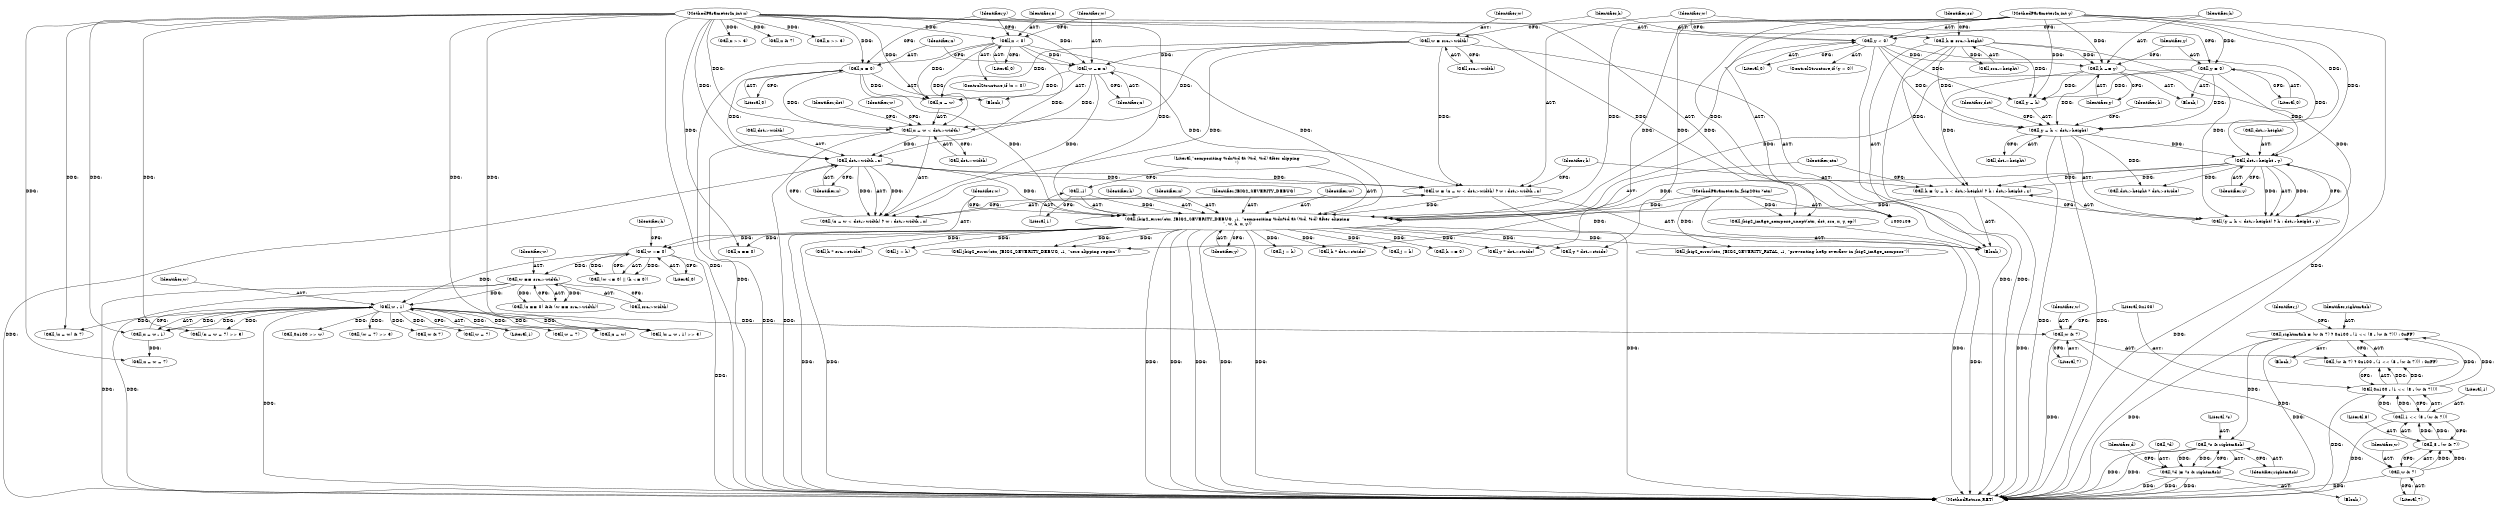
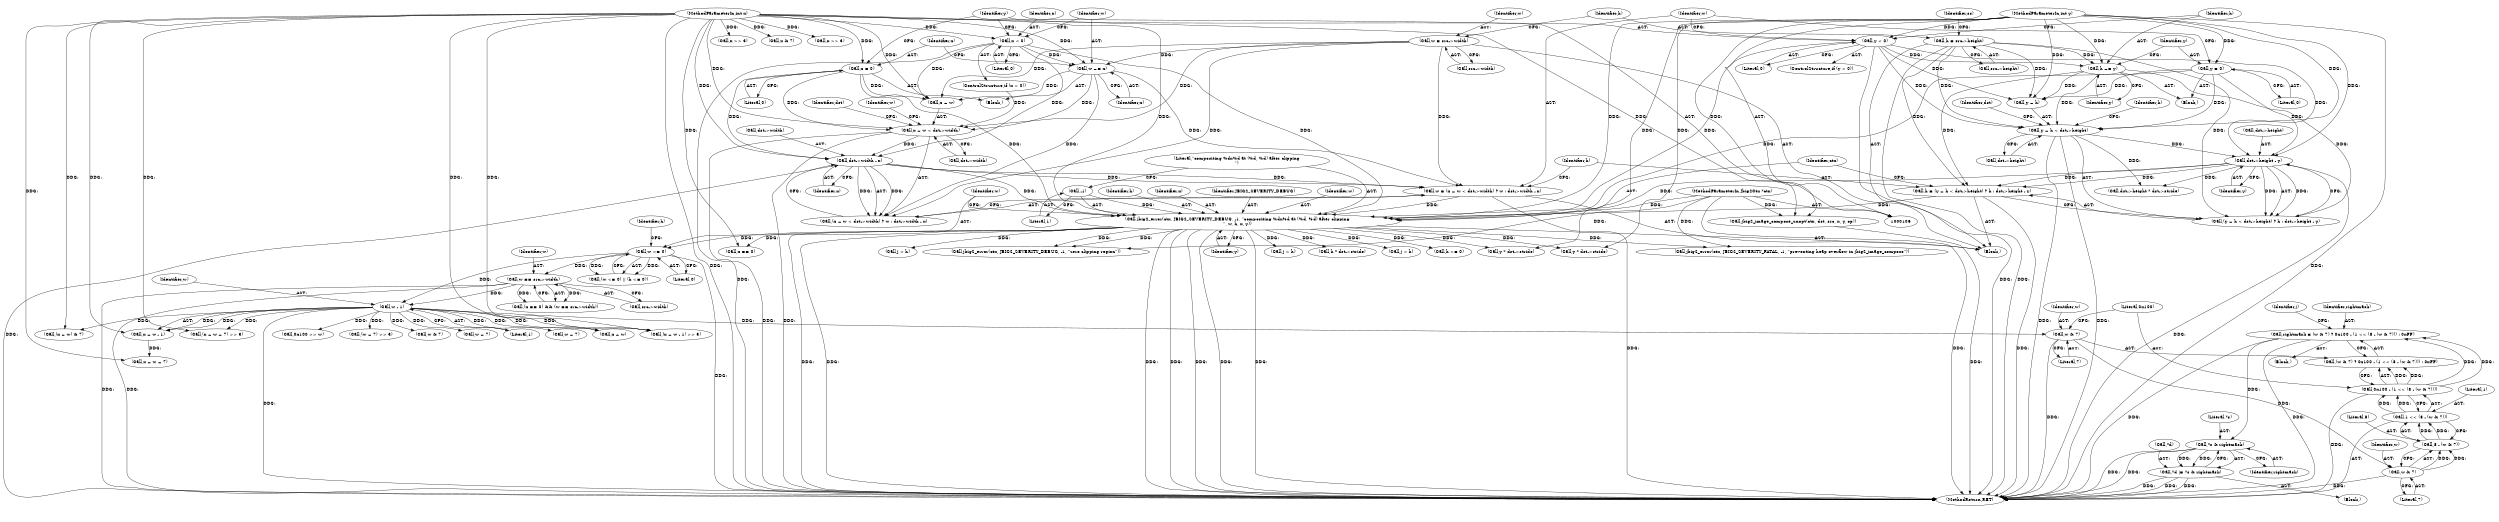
(1951, 27) -> (1951, 27)
(1977, 55) -> (1977, 55)
(931, 85) -> (998, 117)
(839, 252) -> none
(256, 308) -> none
(2122, 445) -> none
(2358, 459) -> (2358, 459)
